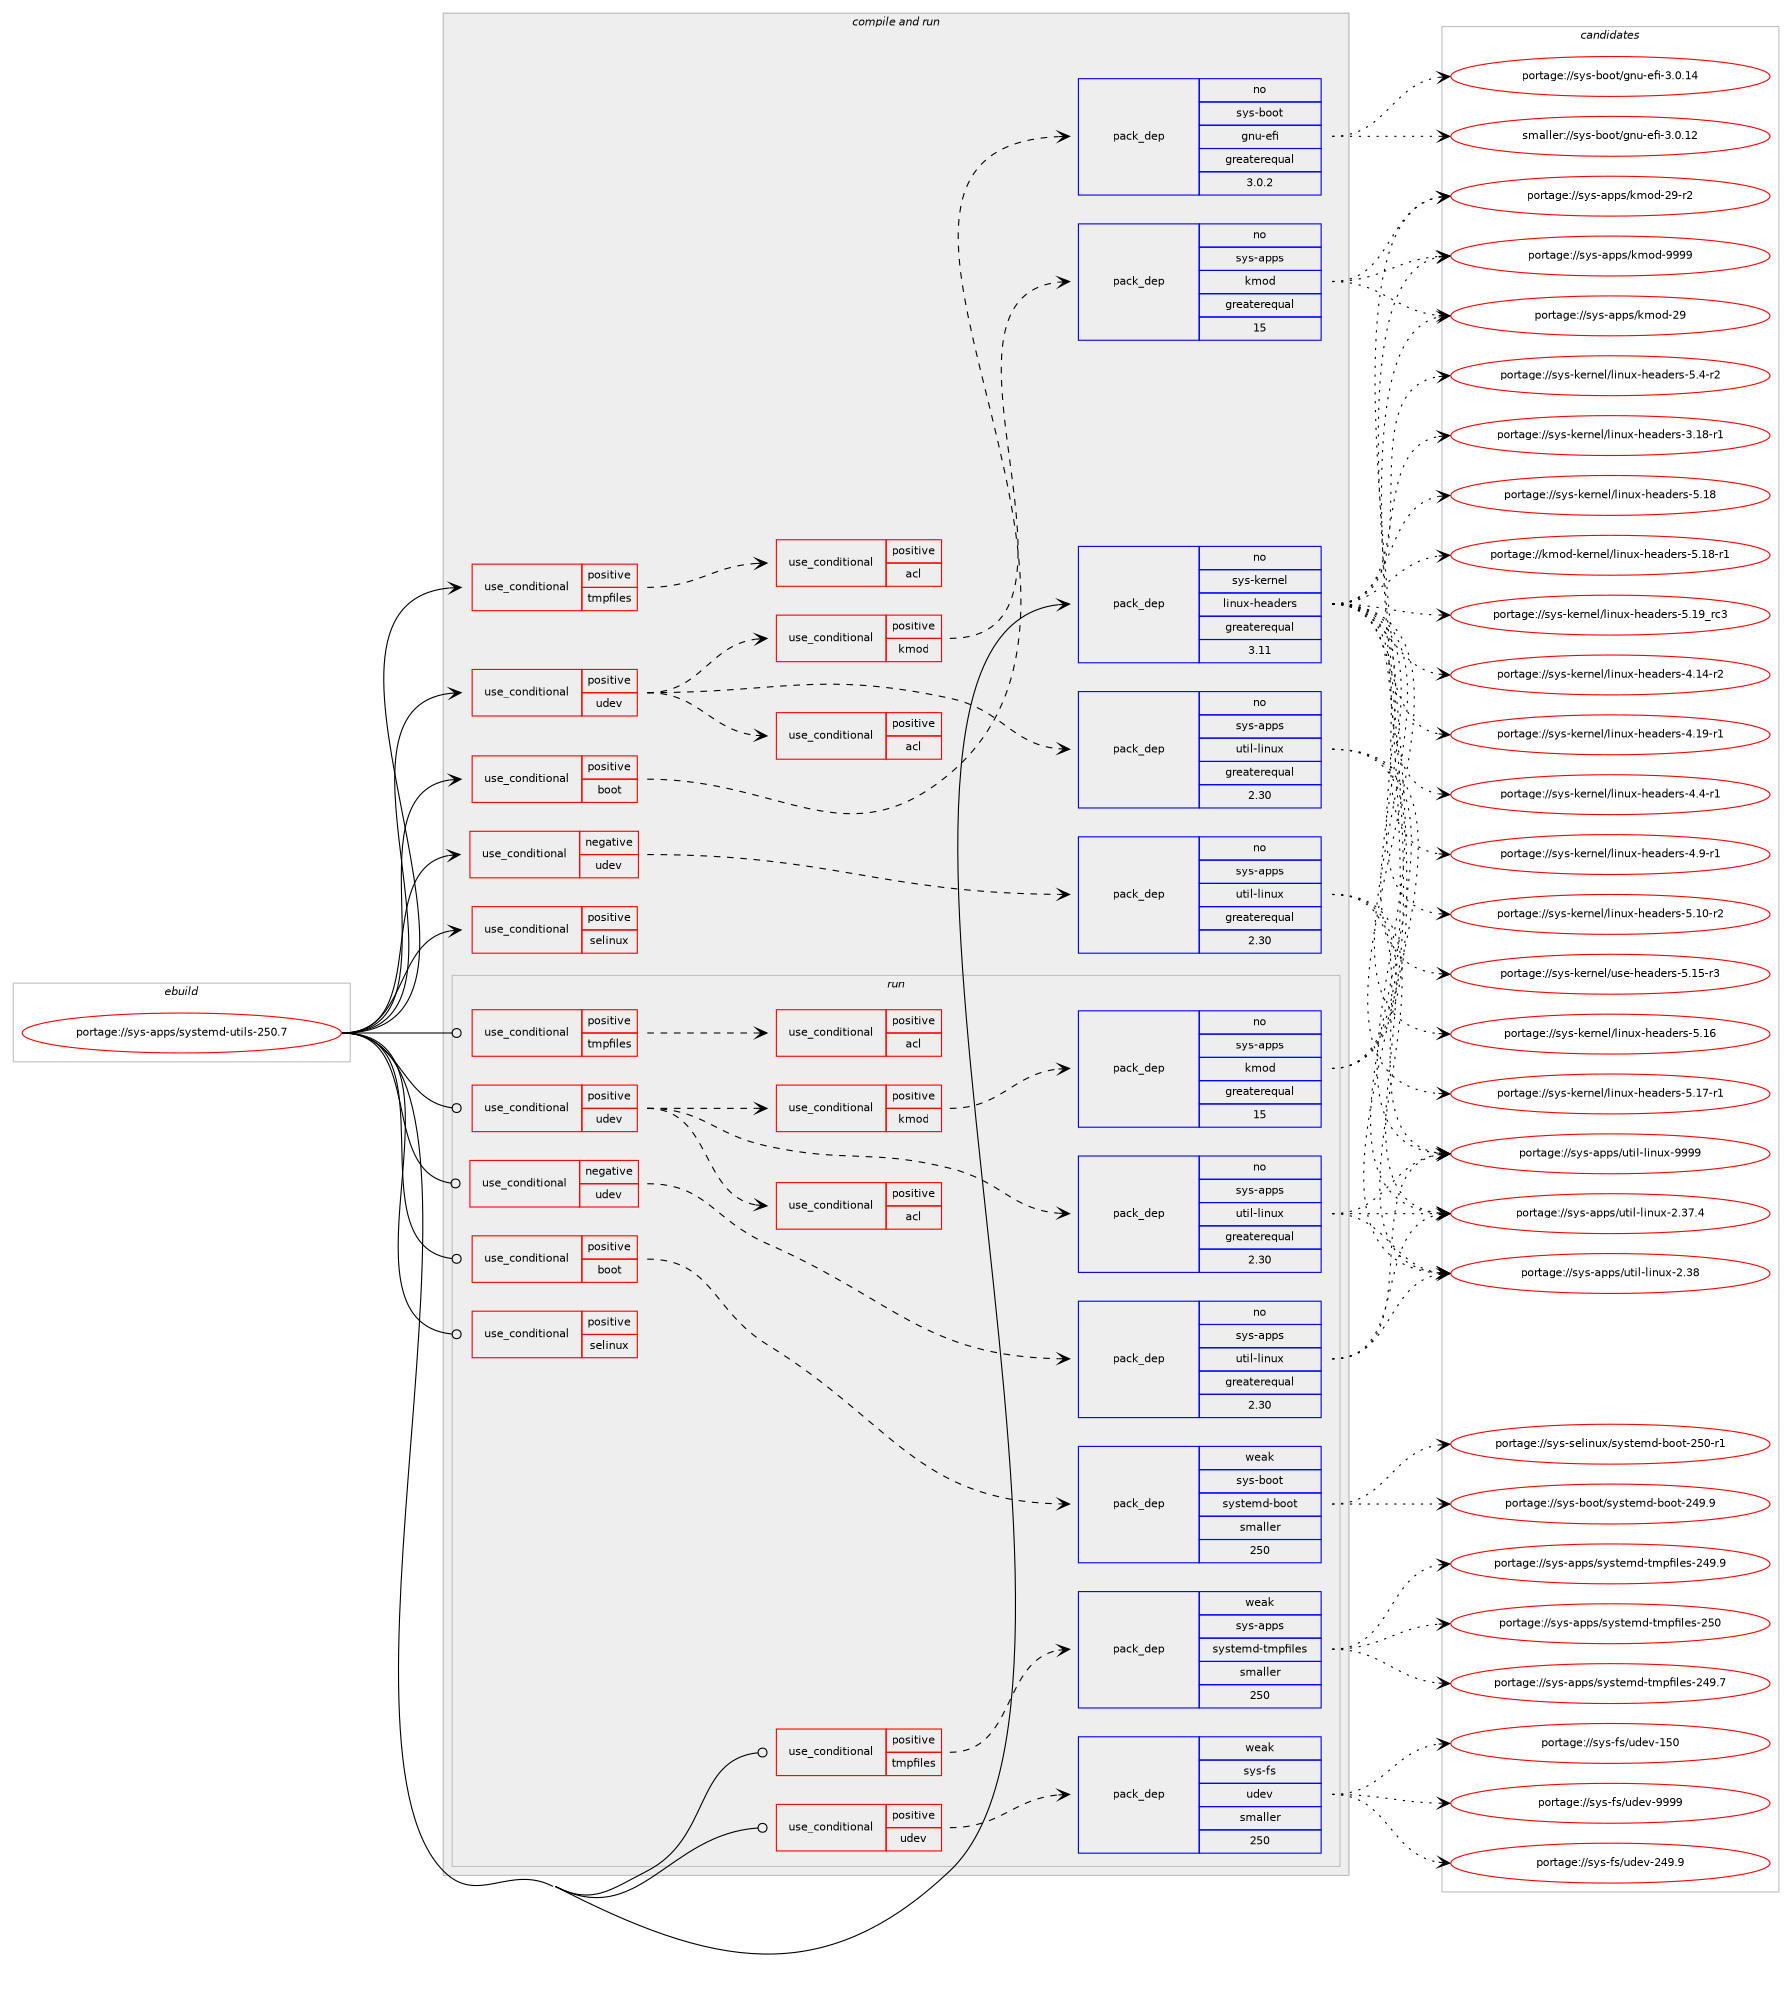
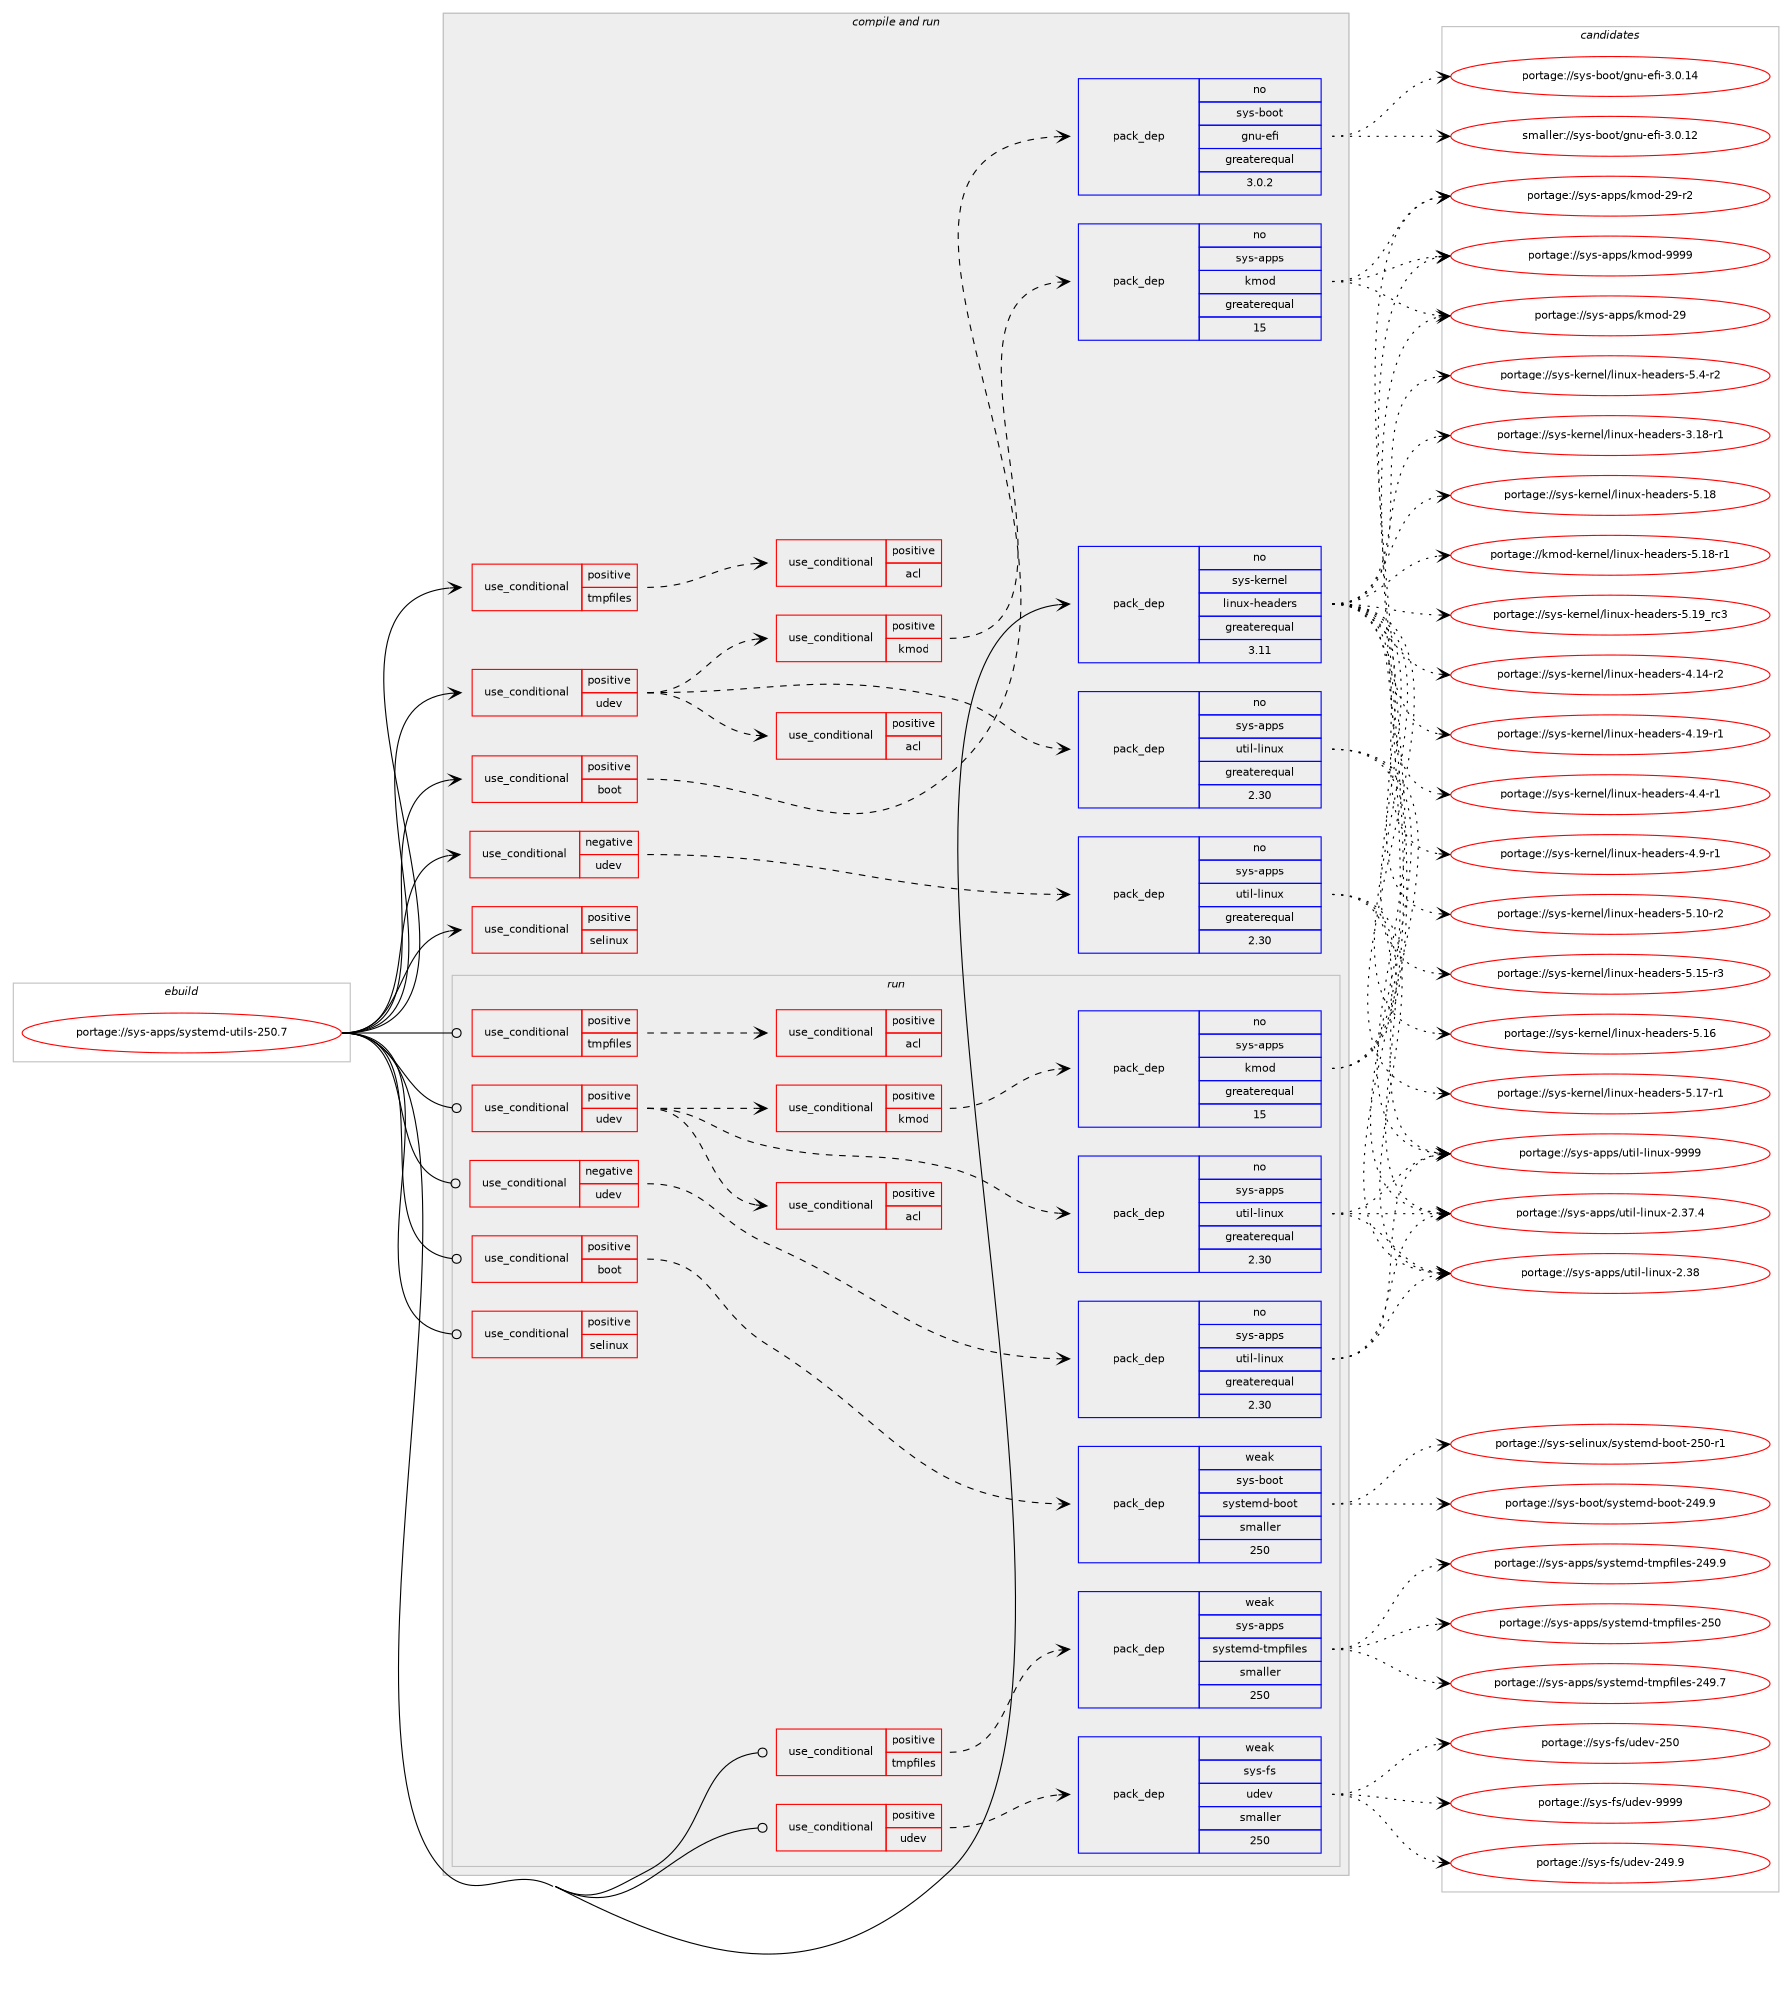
(1610, 974) -> (1610, 974)
(1610, 1743) -> (1610, 1743)
